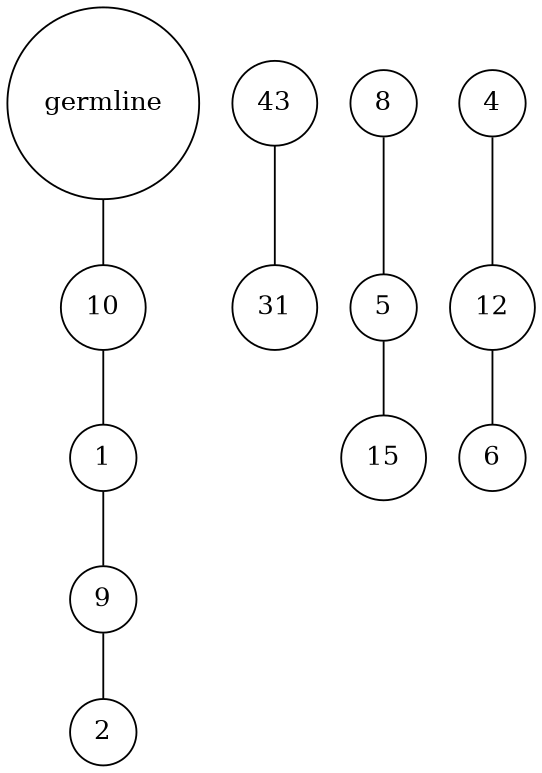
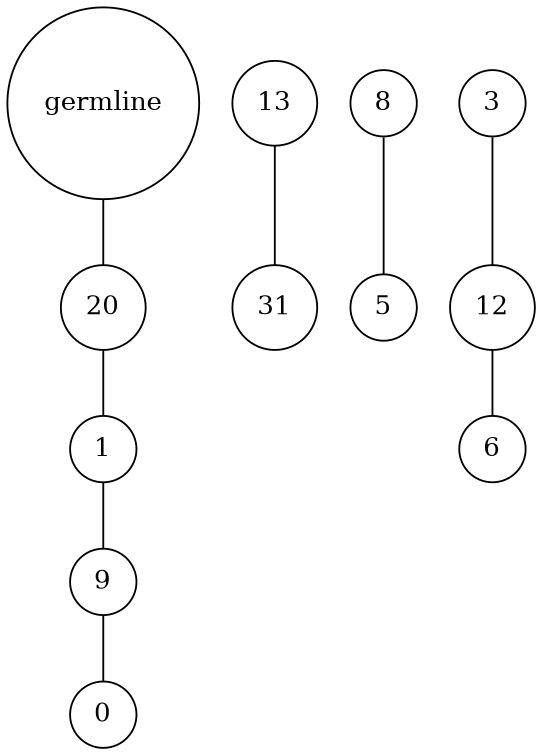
(275, 103) -> (275, 103)
(492, 103) -> (492, 103)
(103, 308) -> (103, 308)
(384, 458) -> none
(103, 732) -> (103, 715)
